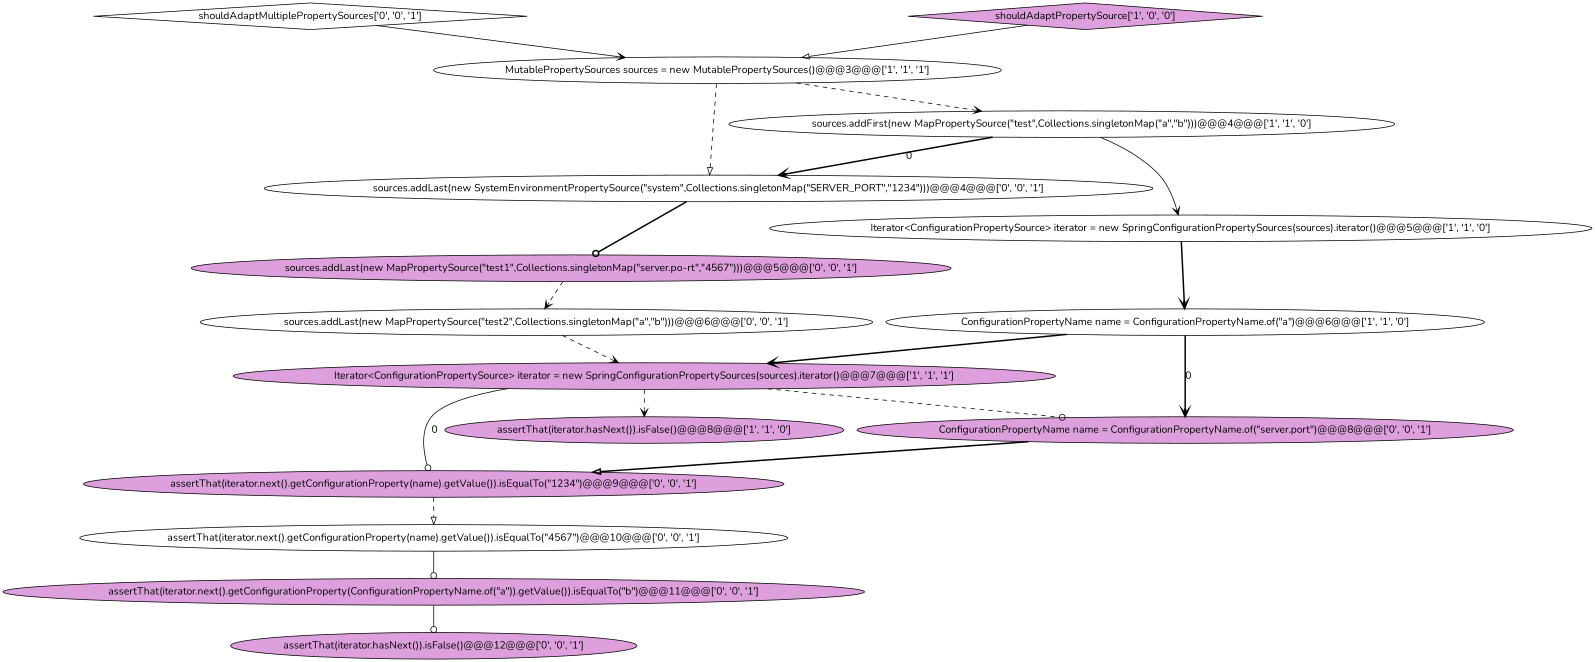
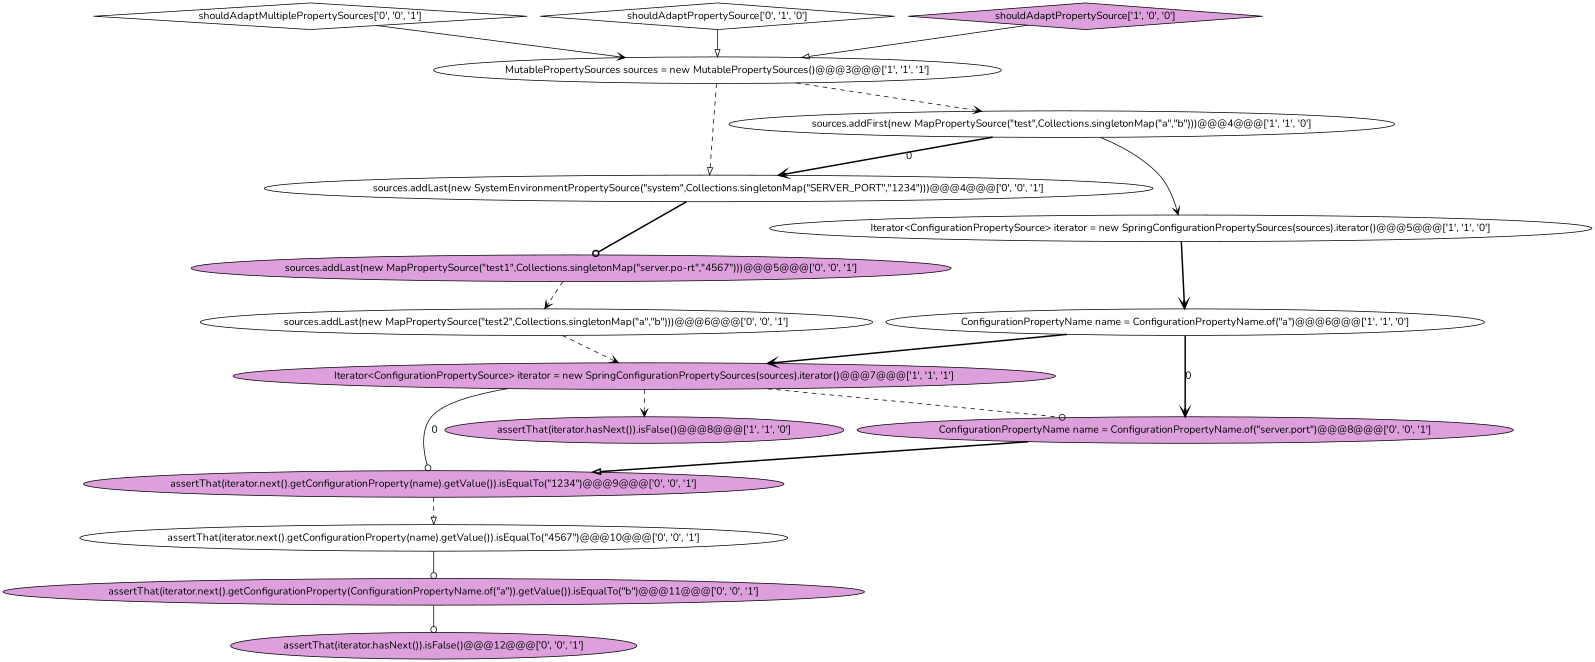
none -> (717, 16)
